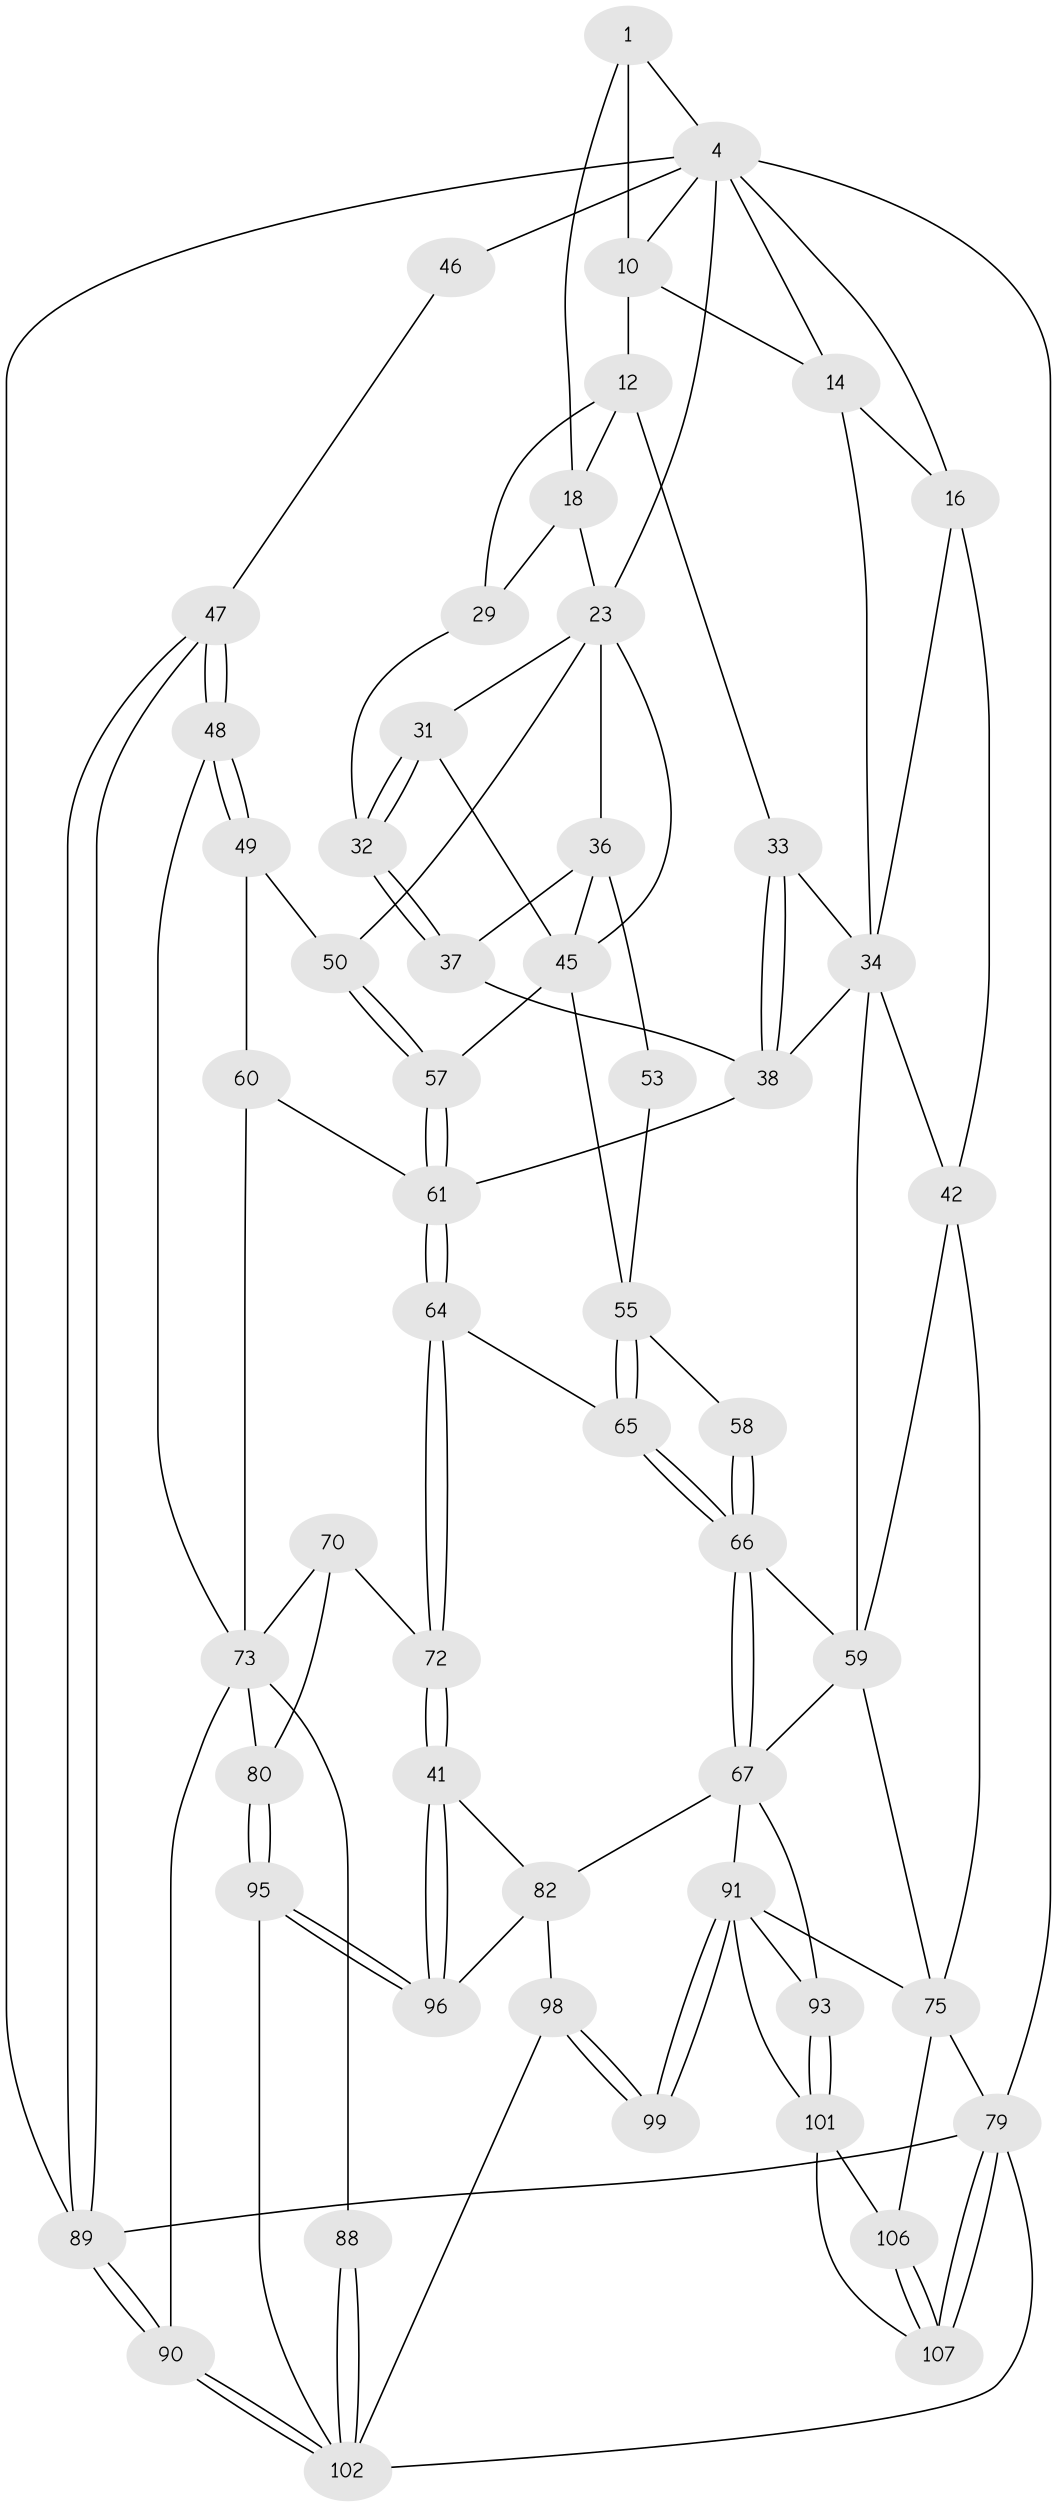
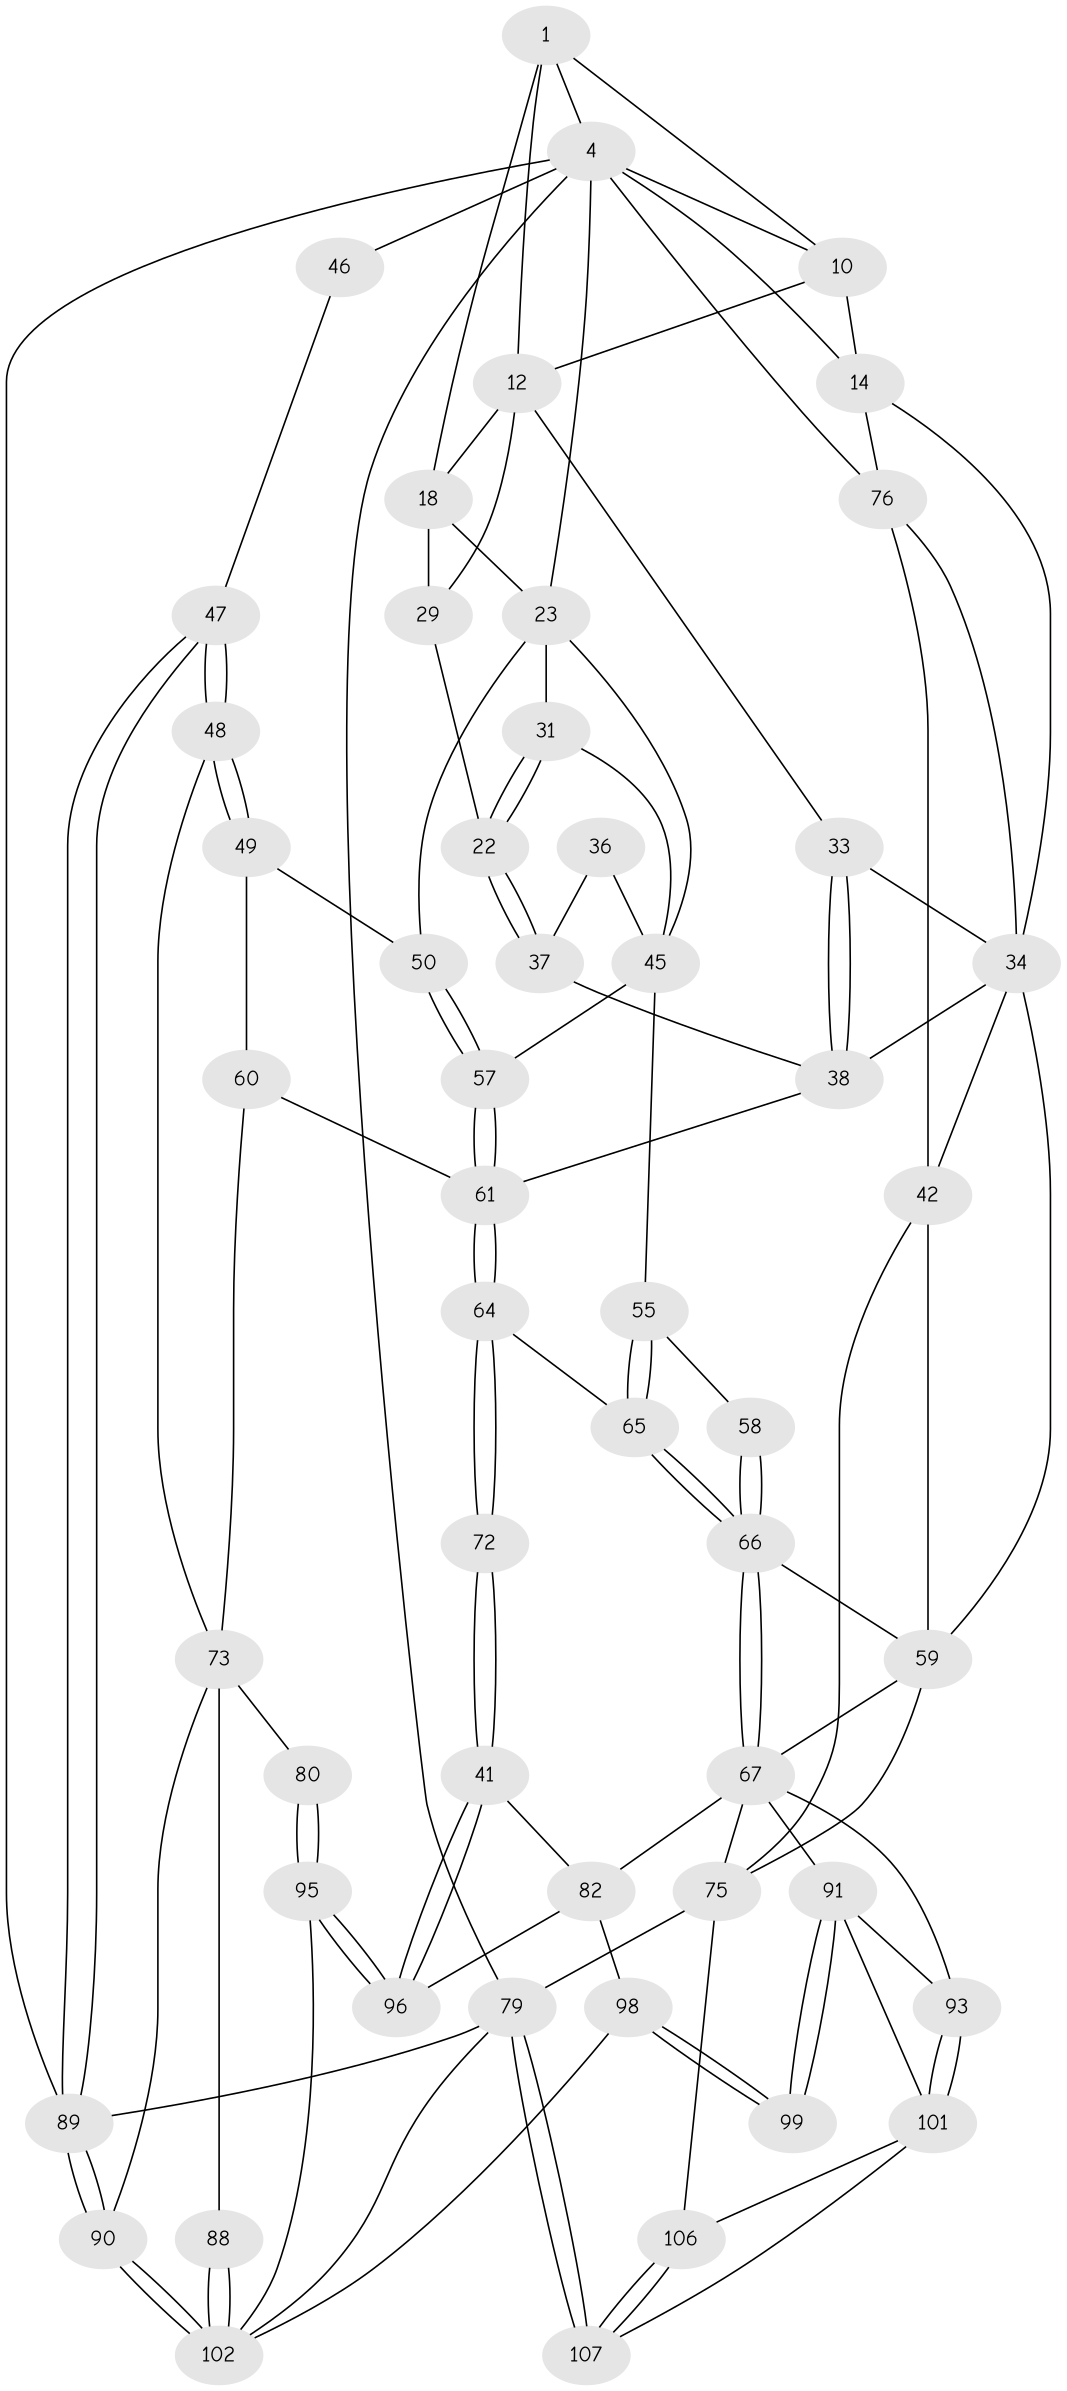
none -> (526, 202)
(955, 499) -> (883, 499)
(601, 731) -> none
(362, 847) -> (485, 847)
(652, 1079) -> none
(334, 1543) -> none
(833, 1949) -> (734, 1834)
